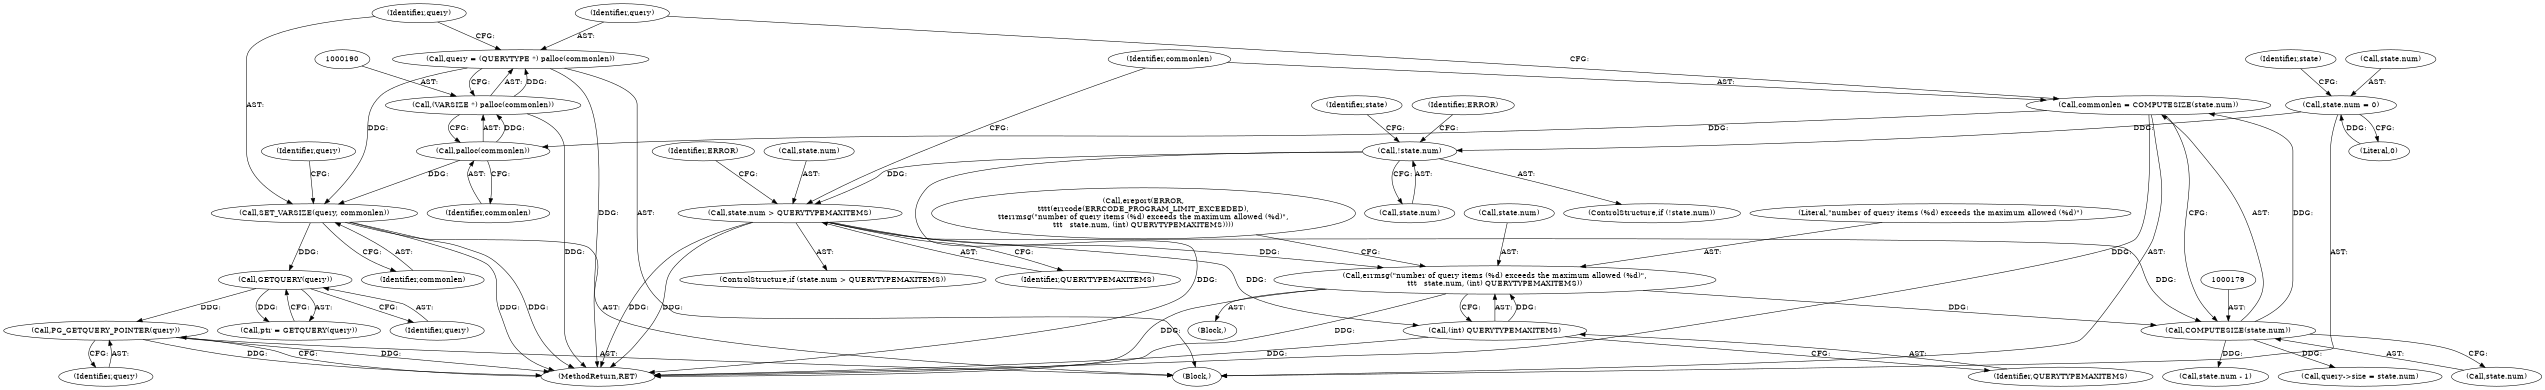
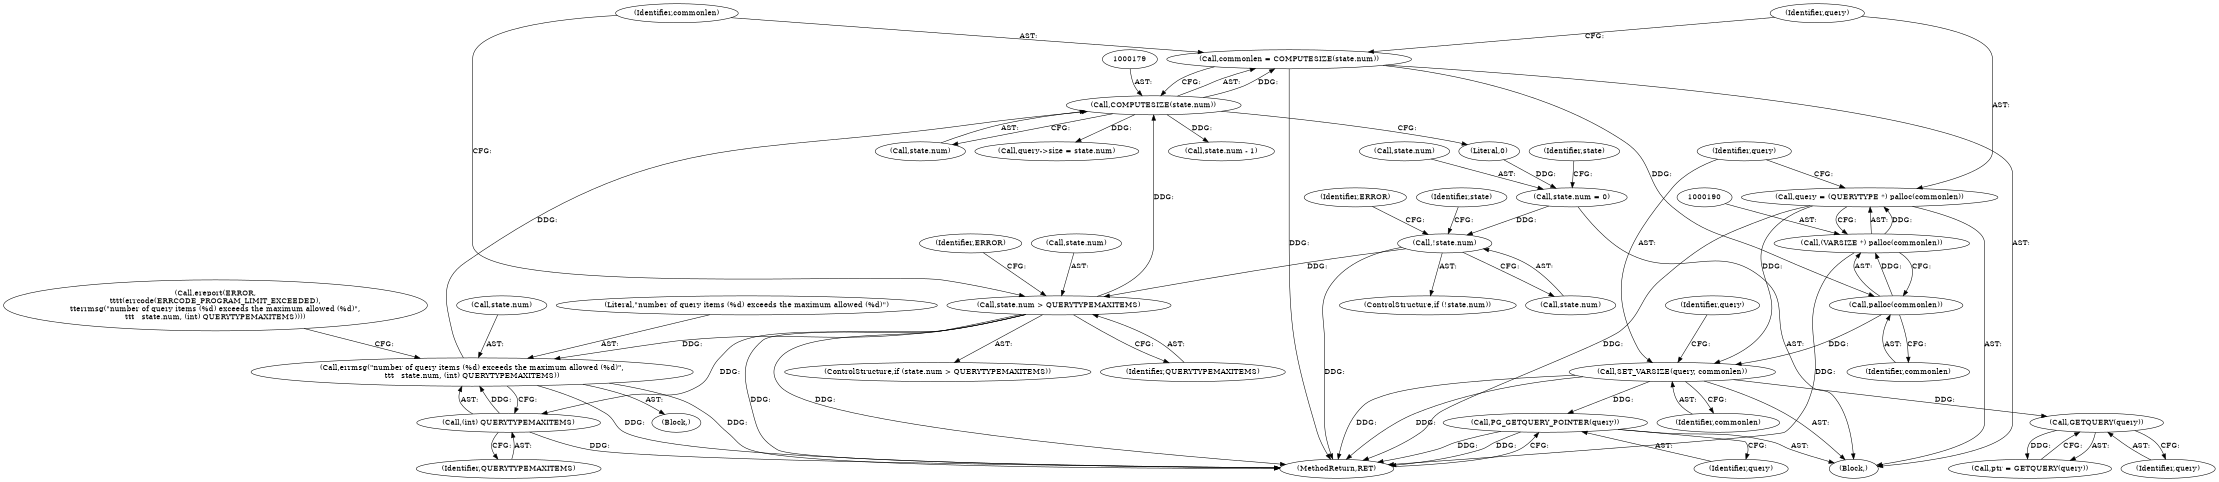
(2371, 124) -> (1342, 125)
(199, 304) -> (1611, 396)
